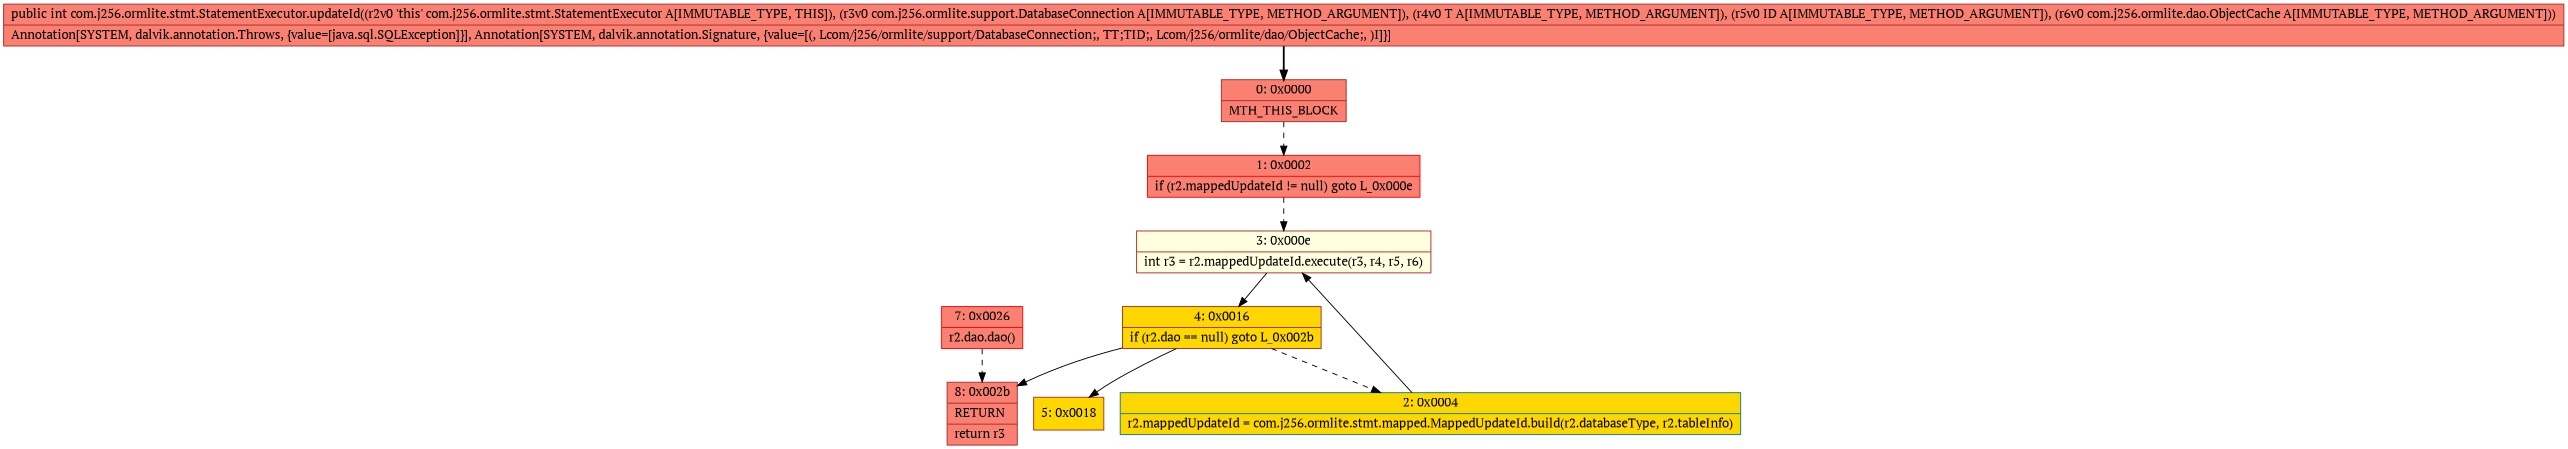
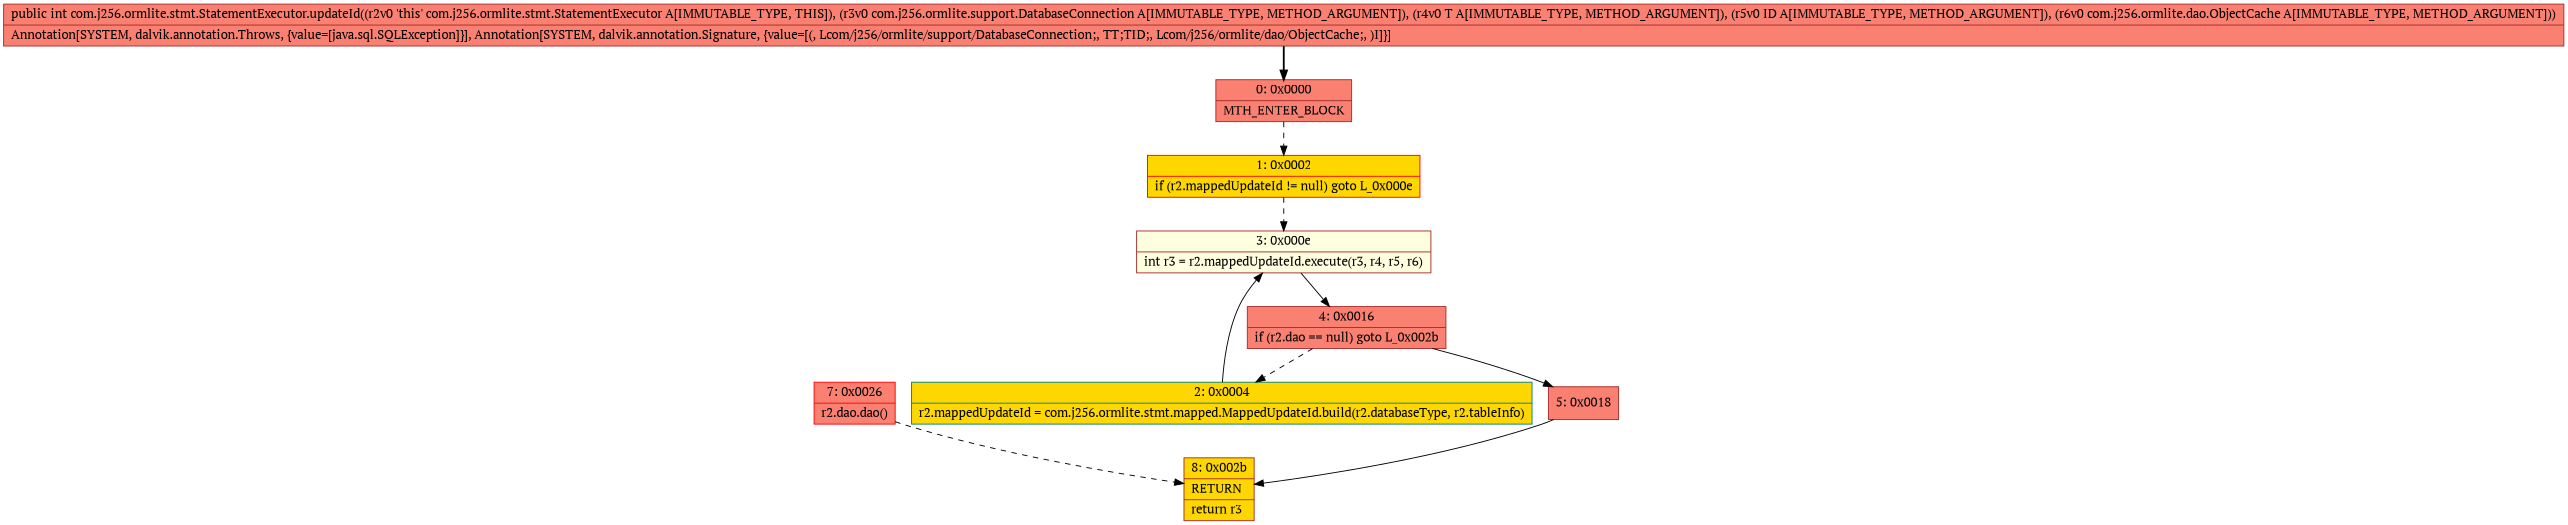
(1284, 111) -> (1284, 111)
(1284, 176) -> (1284, 176)
(1222, 328) -> (1347, 328)
(1073, 363) -> (1410, 459)
(982, 414) -> (1219, 489)
(1069, 414) -> (1584, 403)
